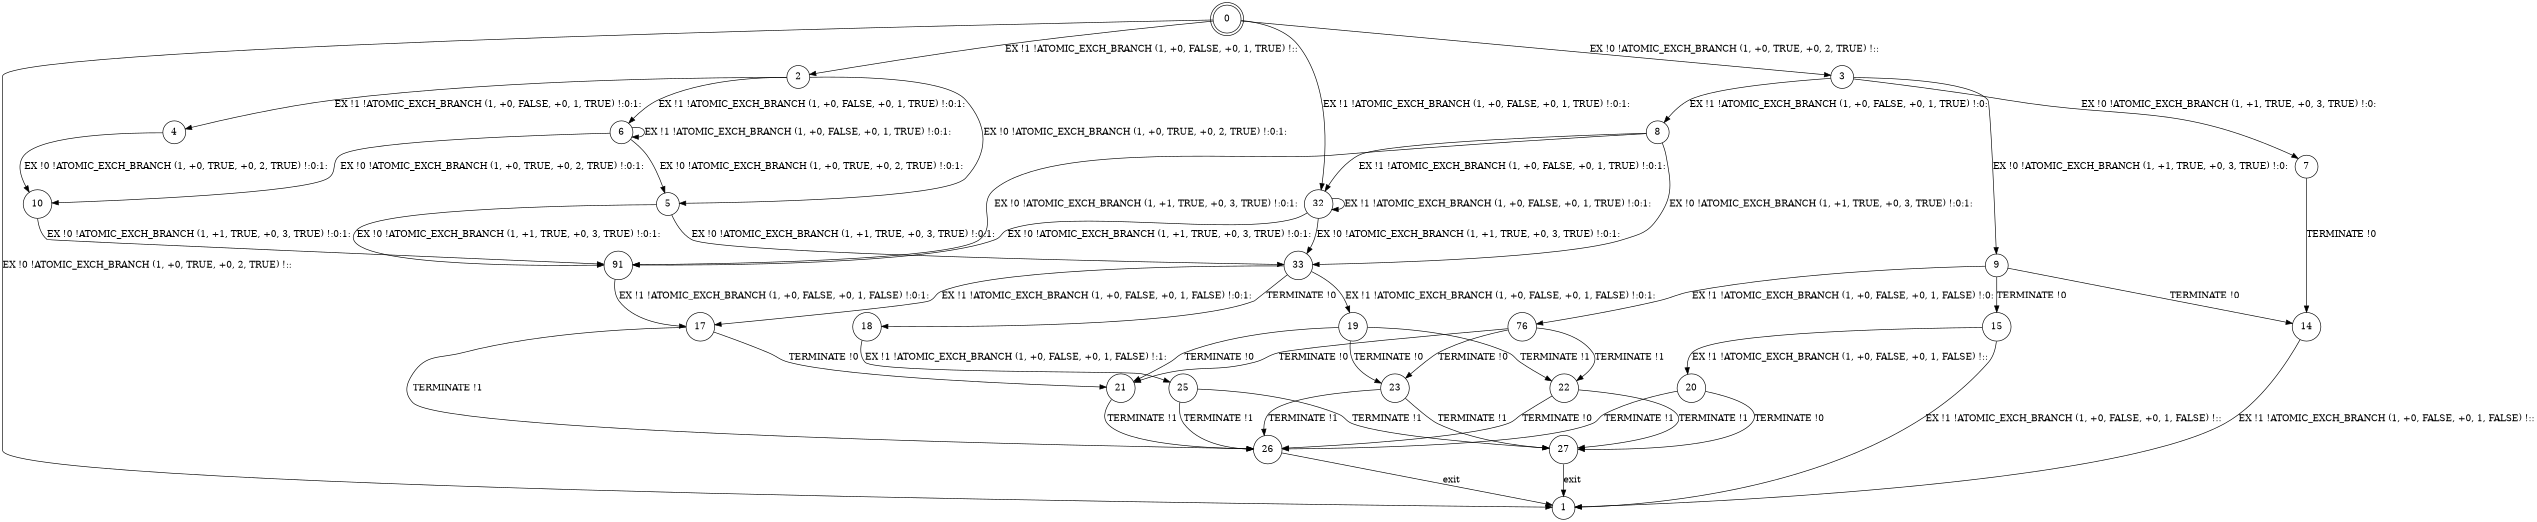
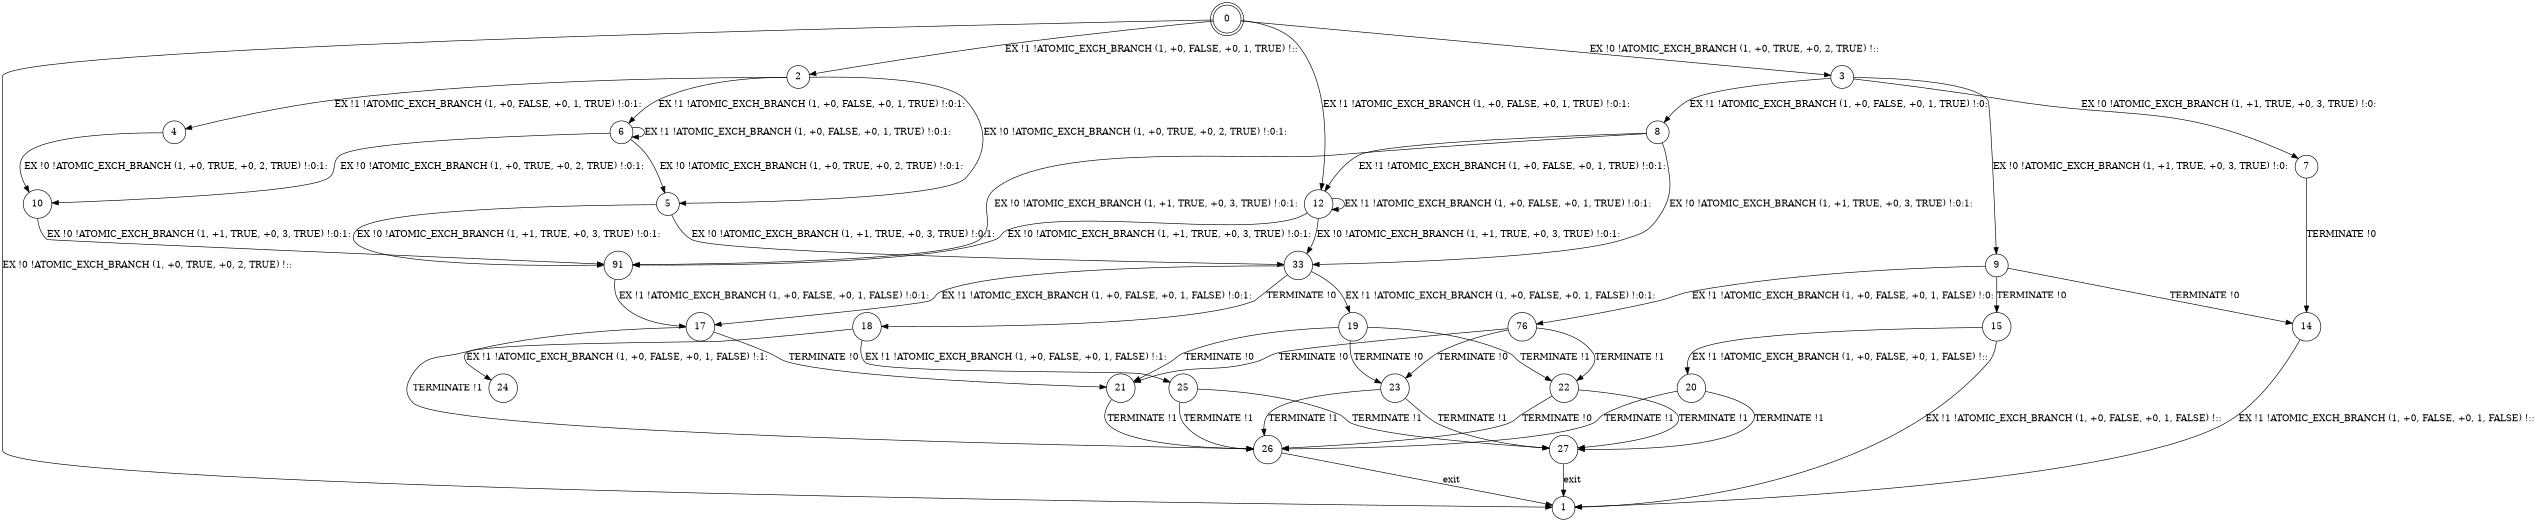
(1319, 204) -> (1319, 204)
none -> (503, 388)
(1789, 419) -> (1789, 419)
